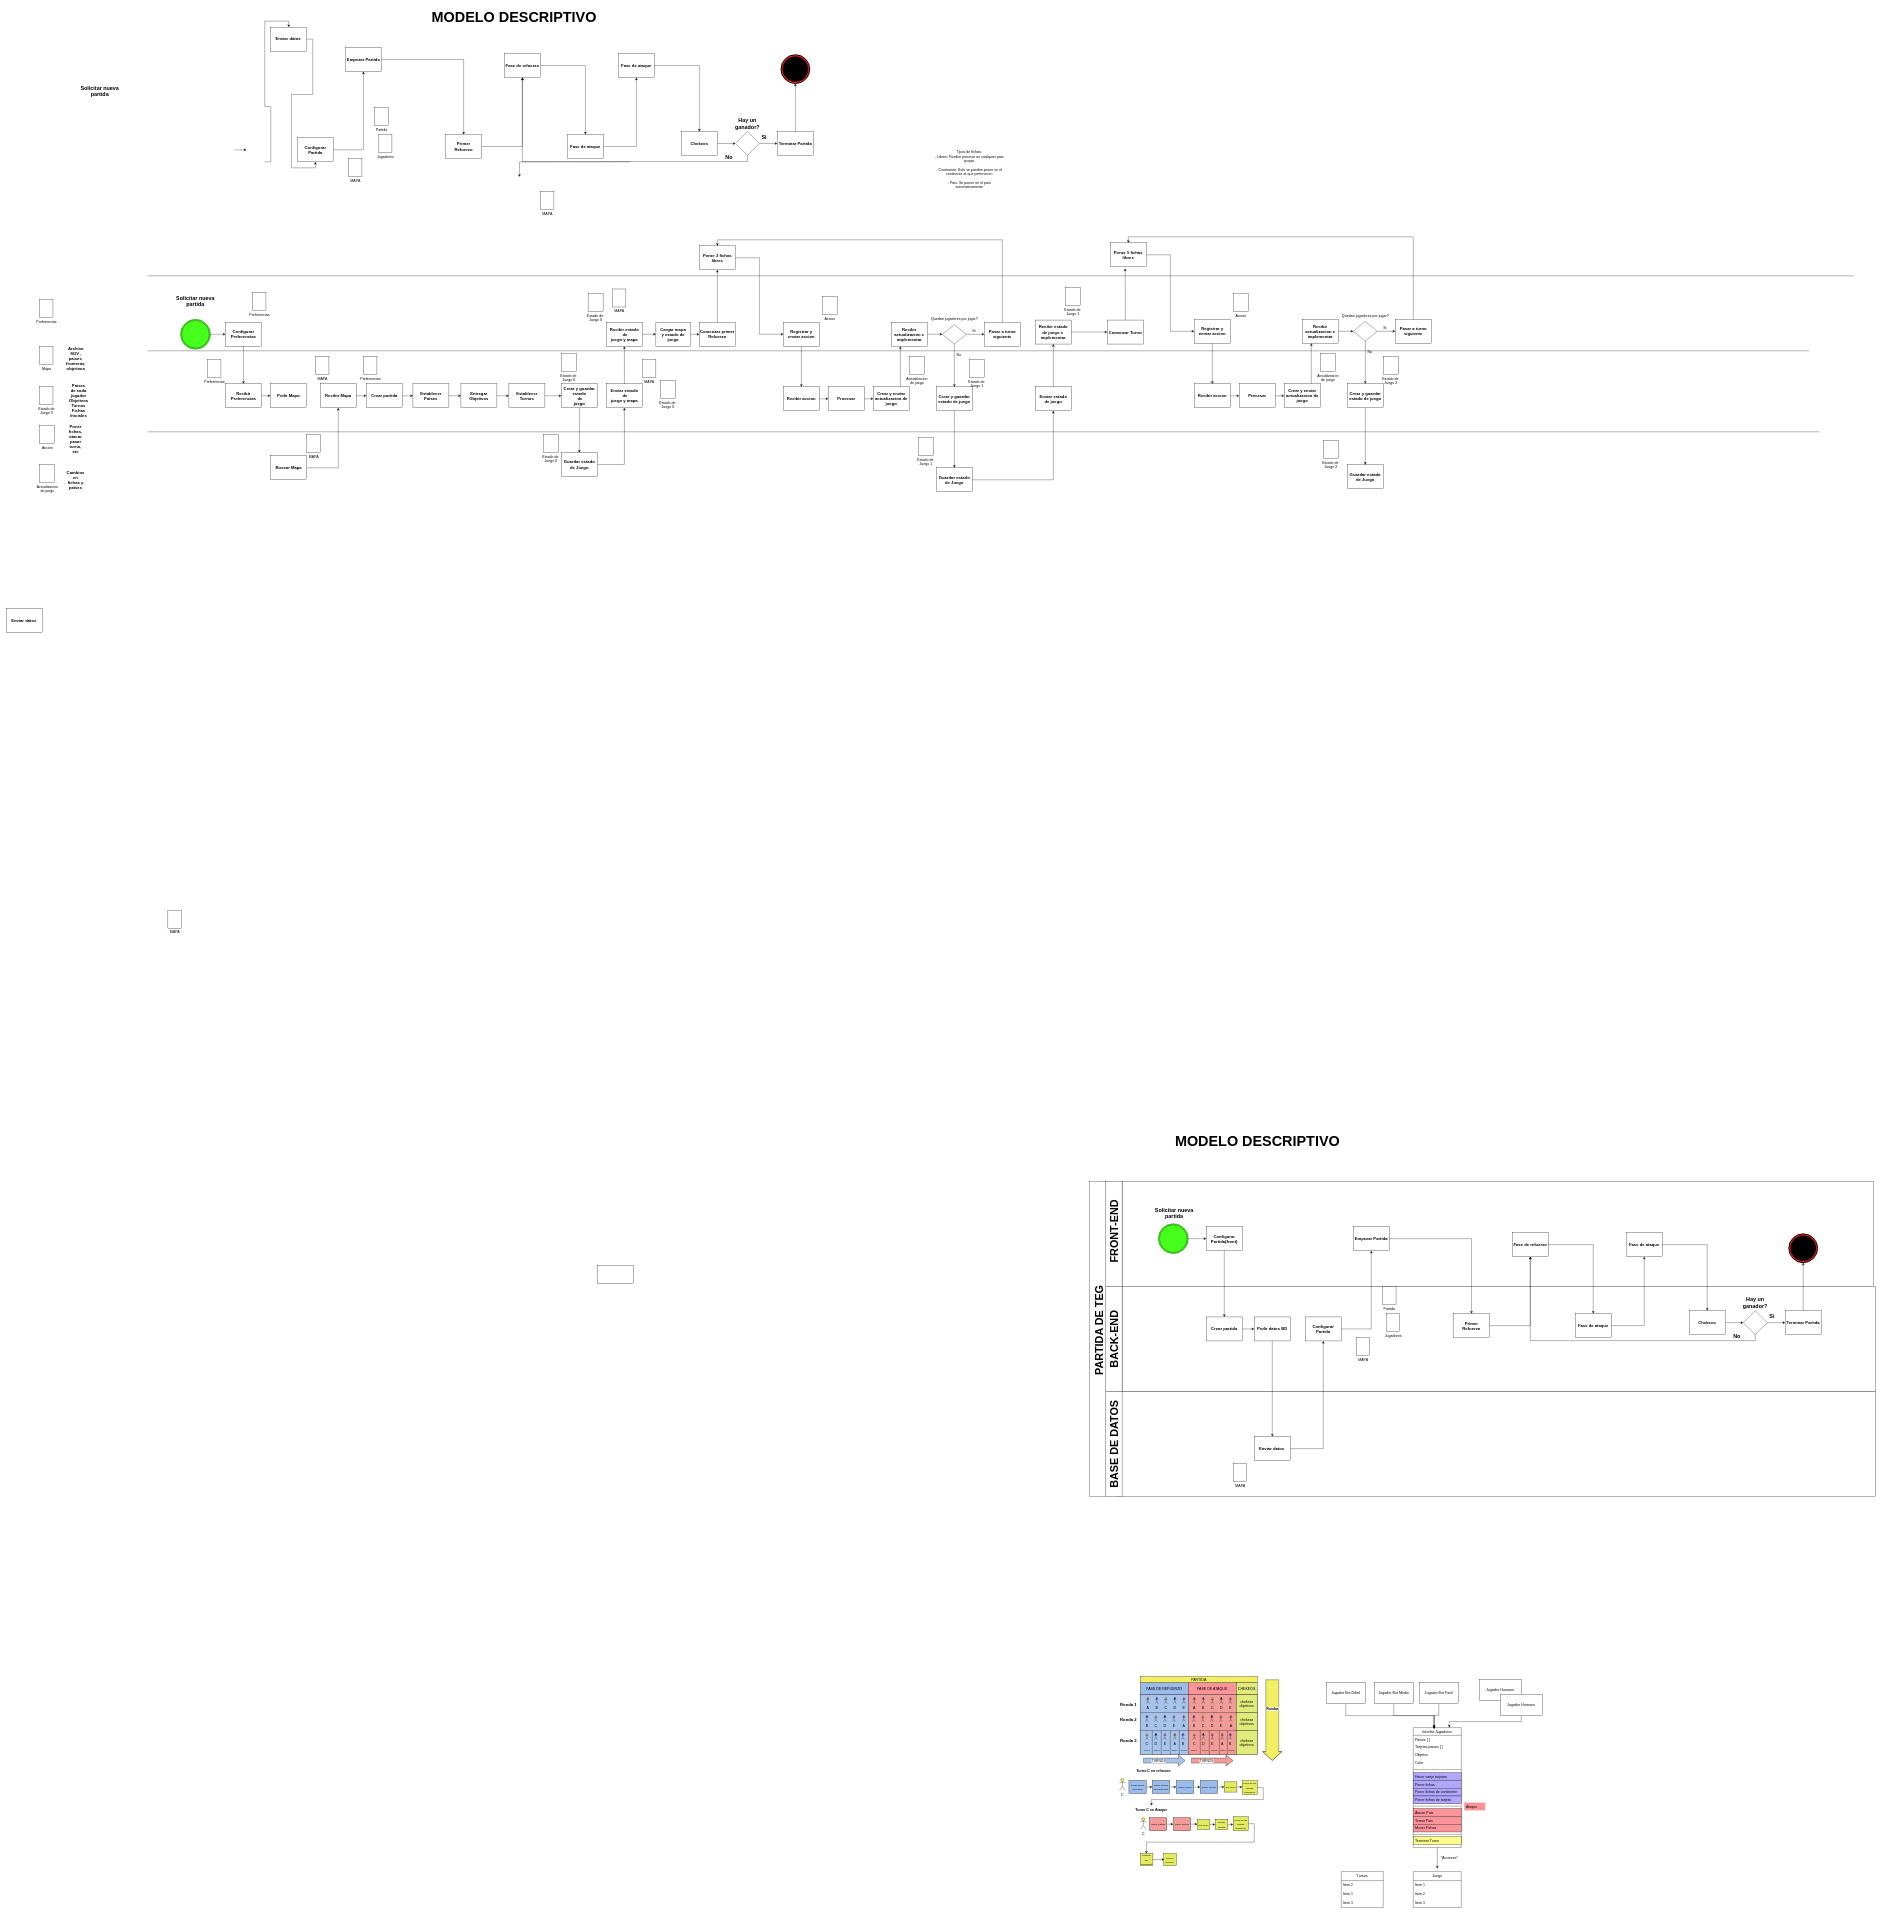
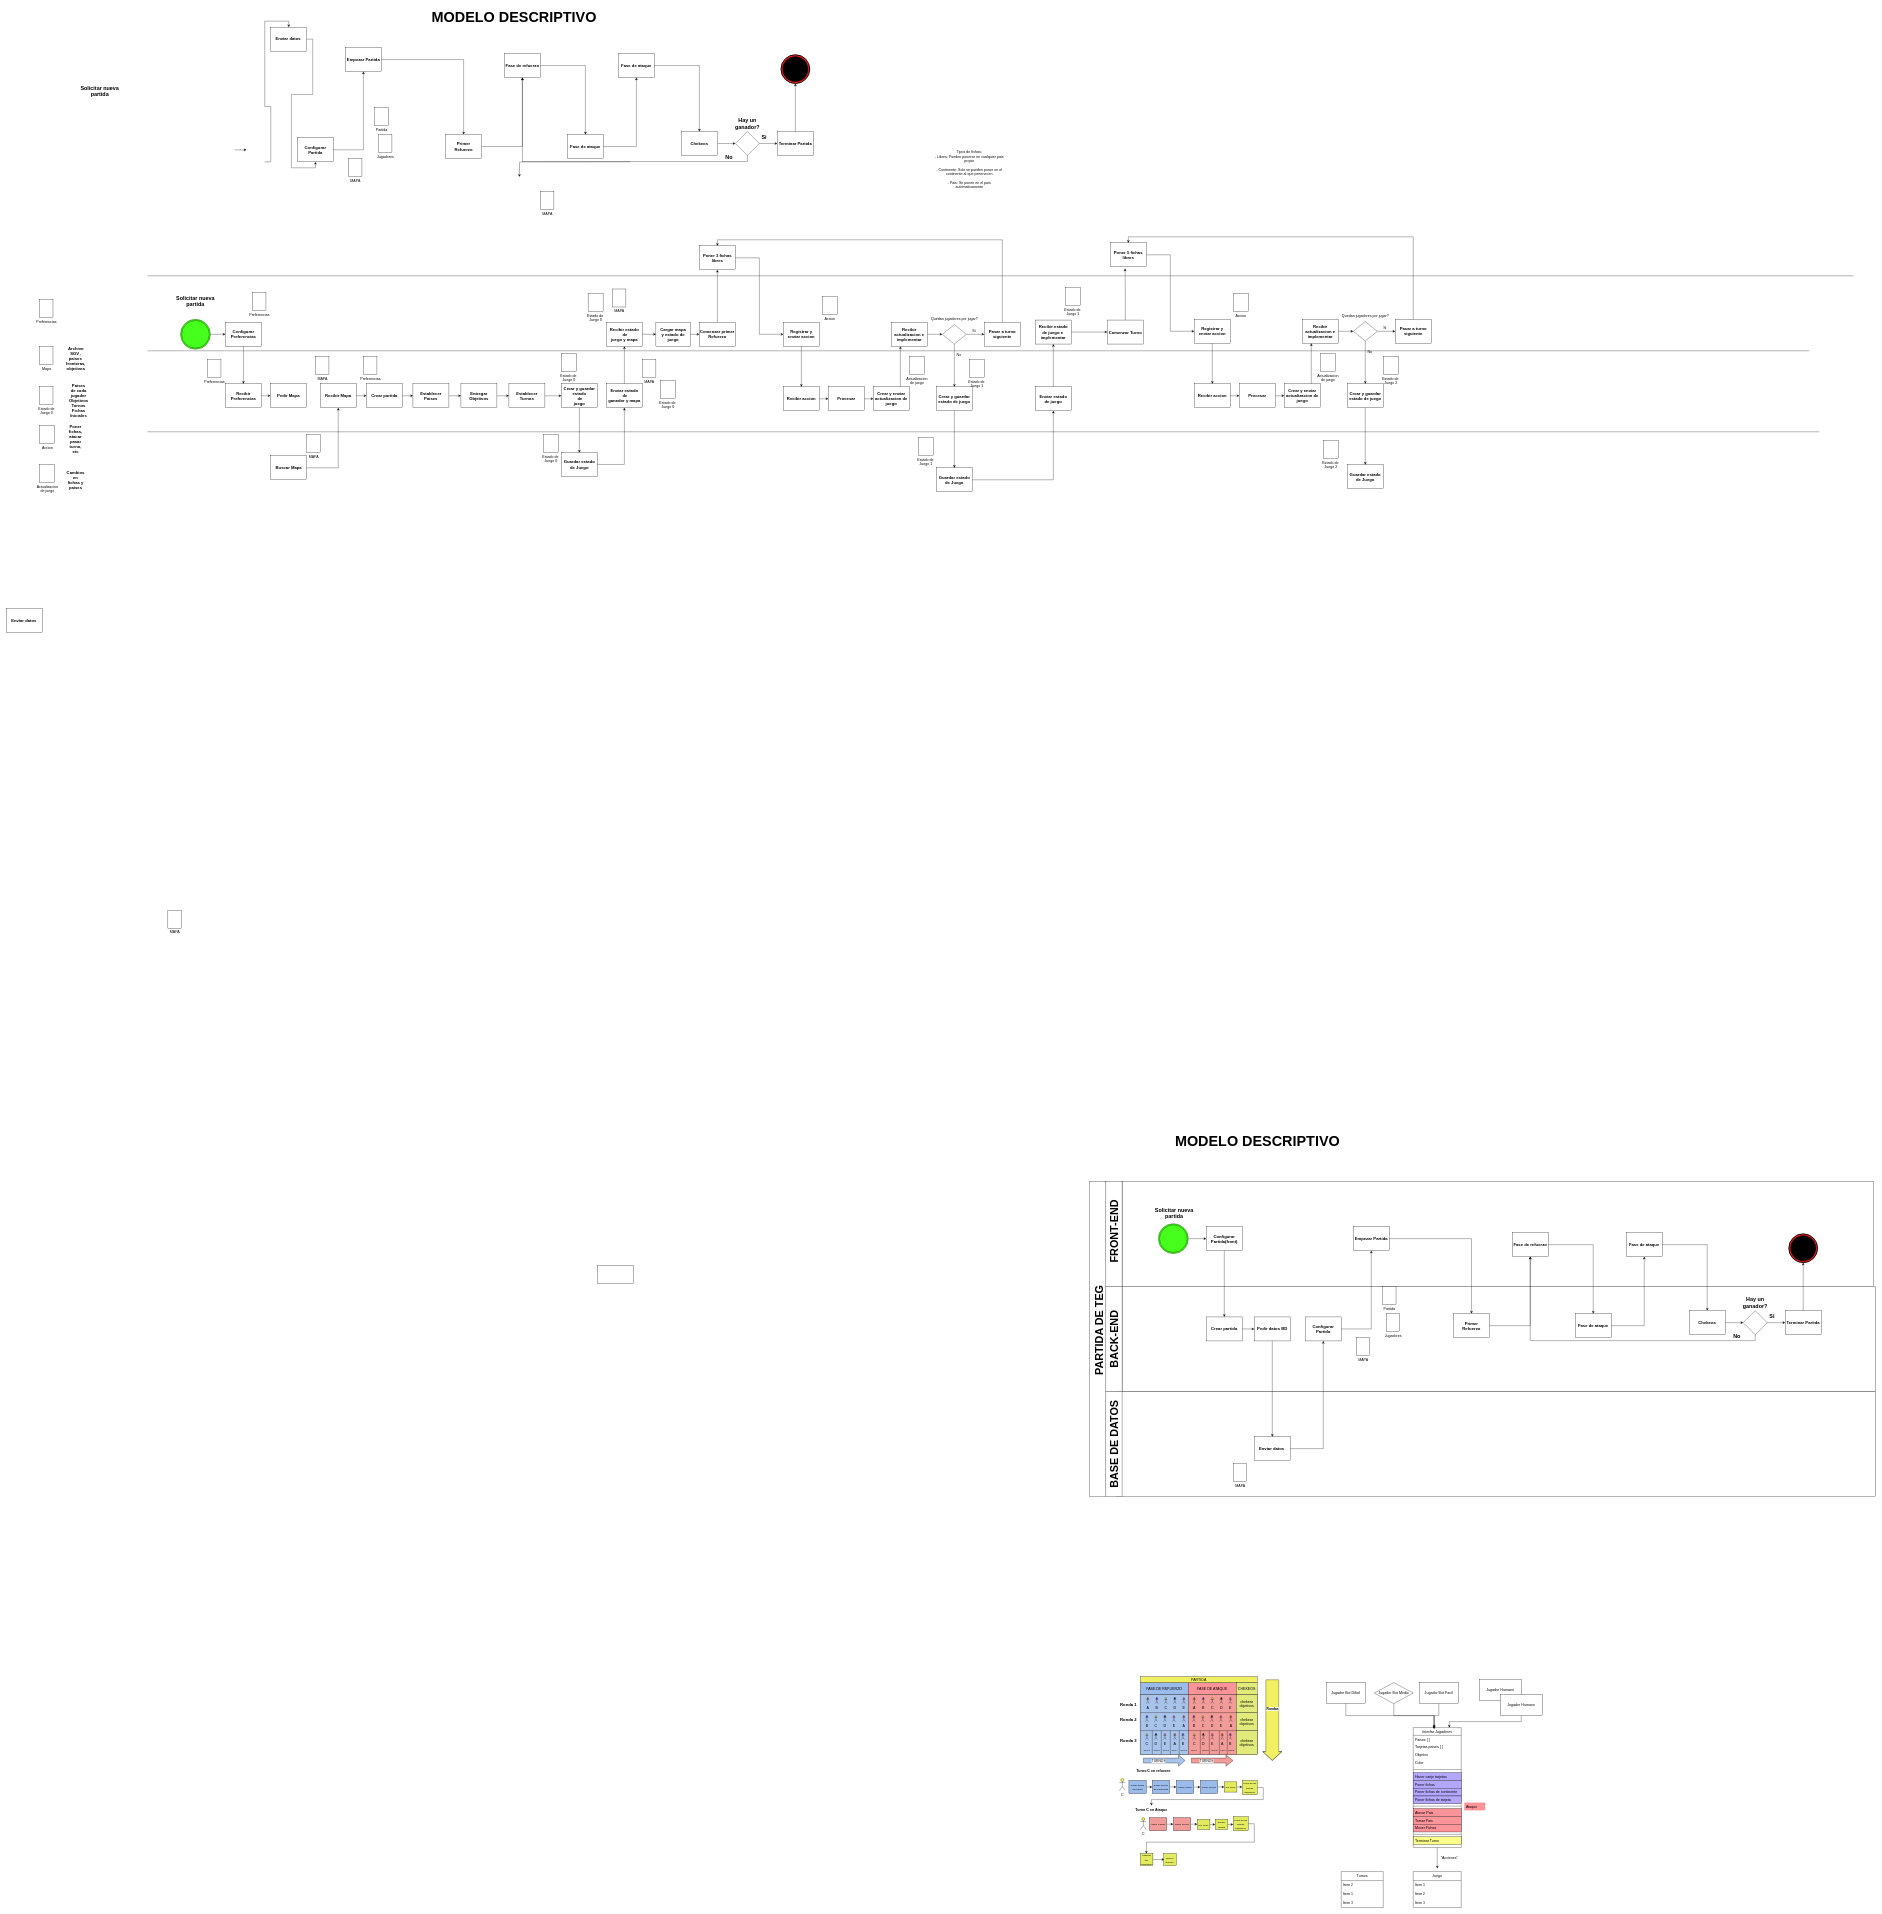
(624, 396) -> (624, 396)
(1394, 1693) -> (1394, 1693)
